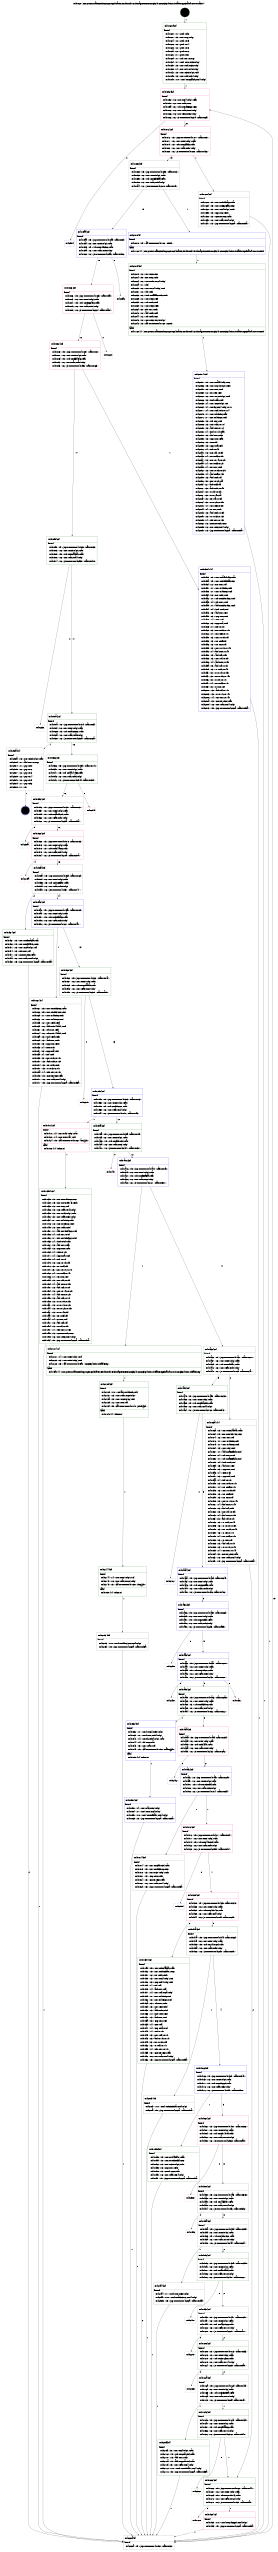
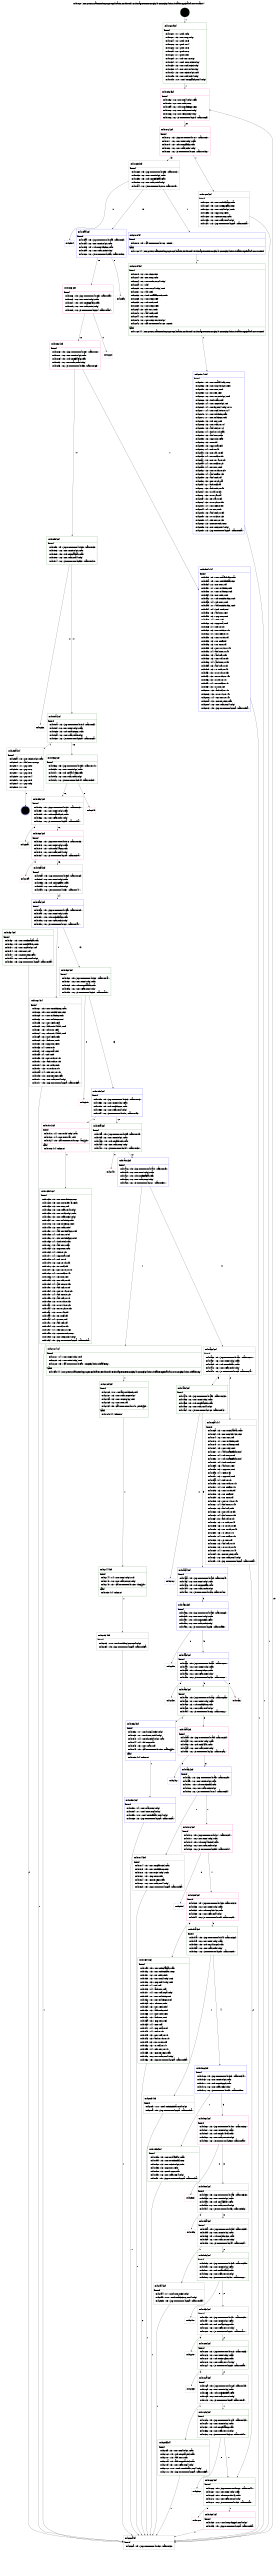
(110, 174) -> (104, 217)
(27, 910) -> none
